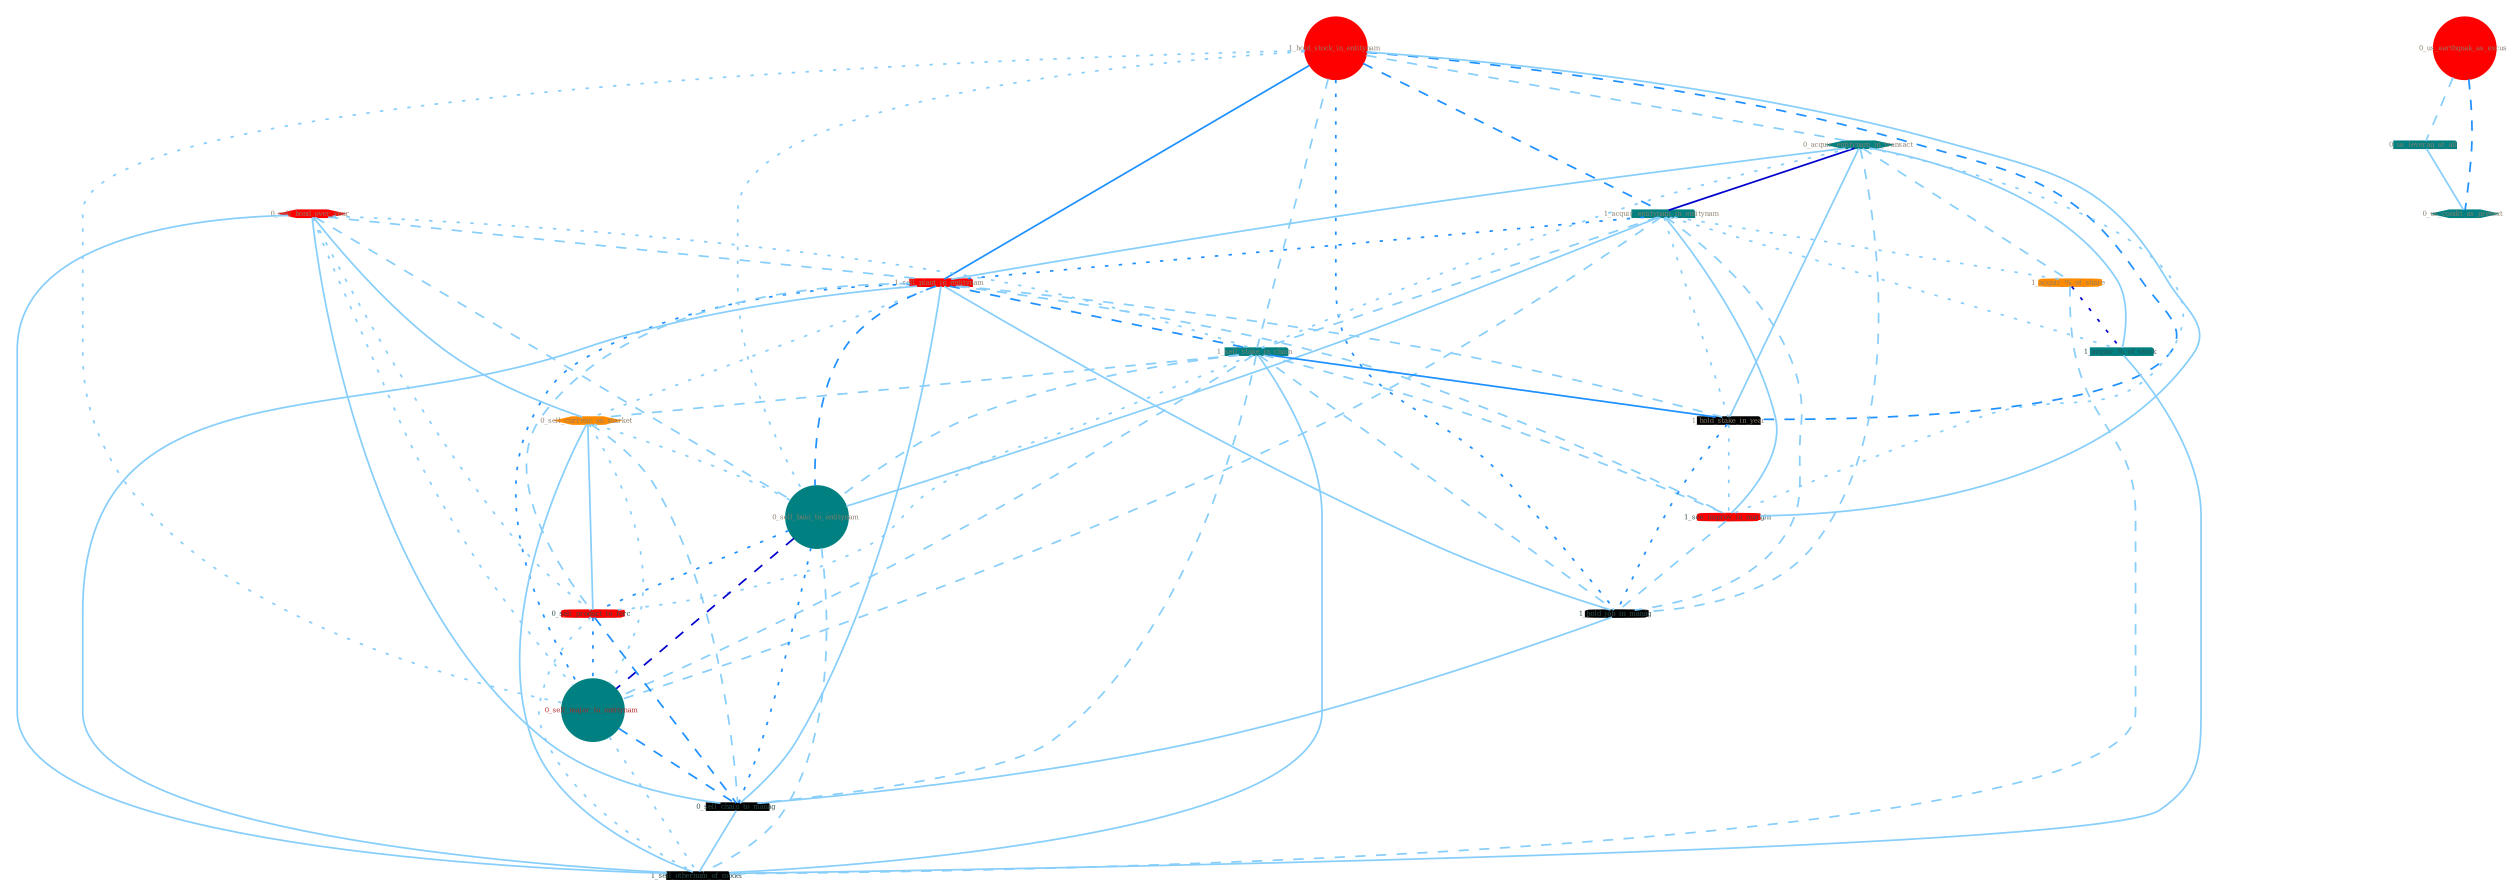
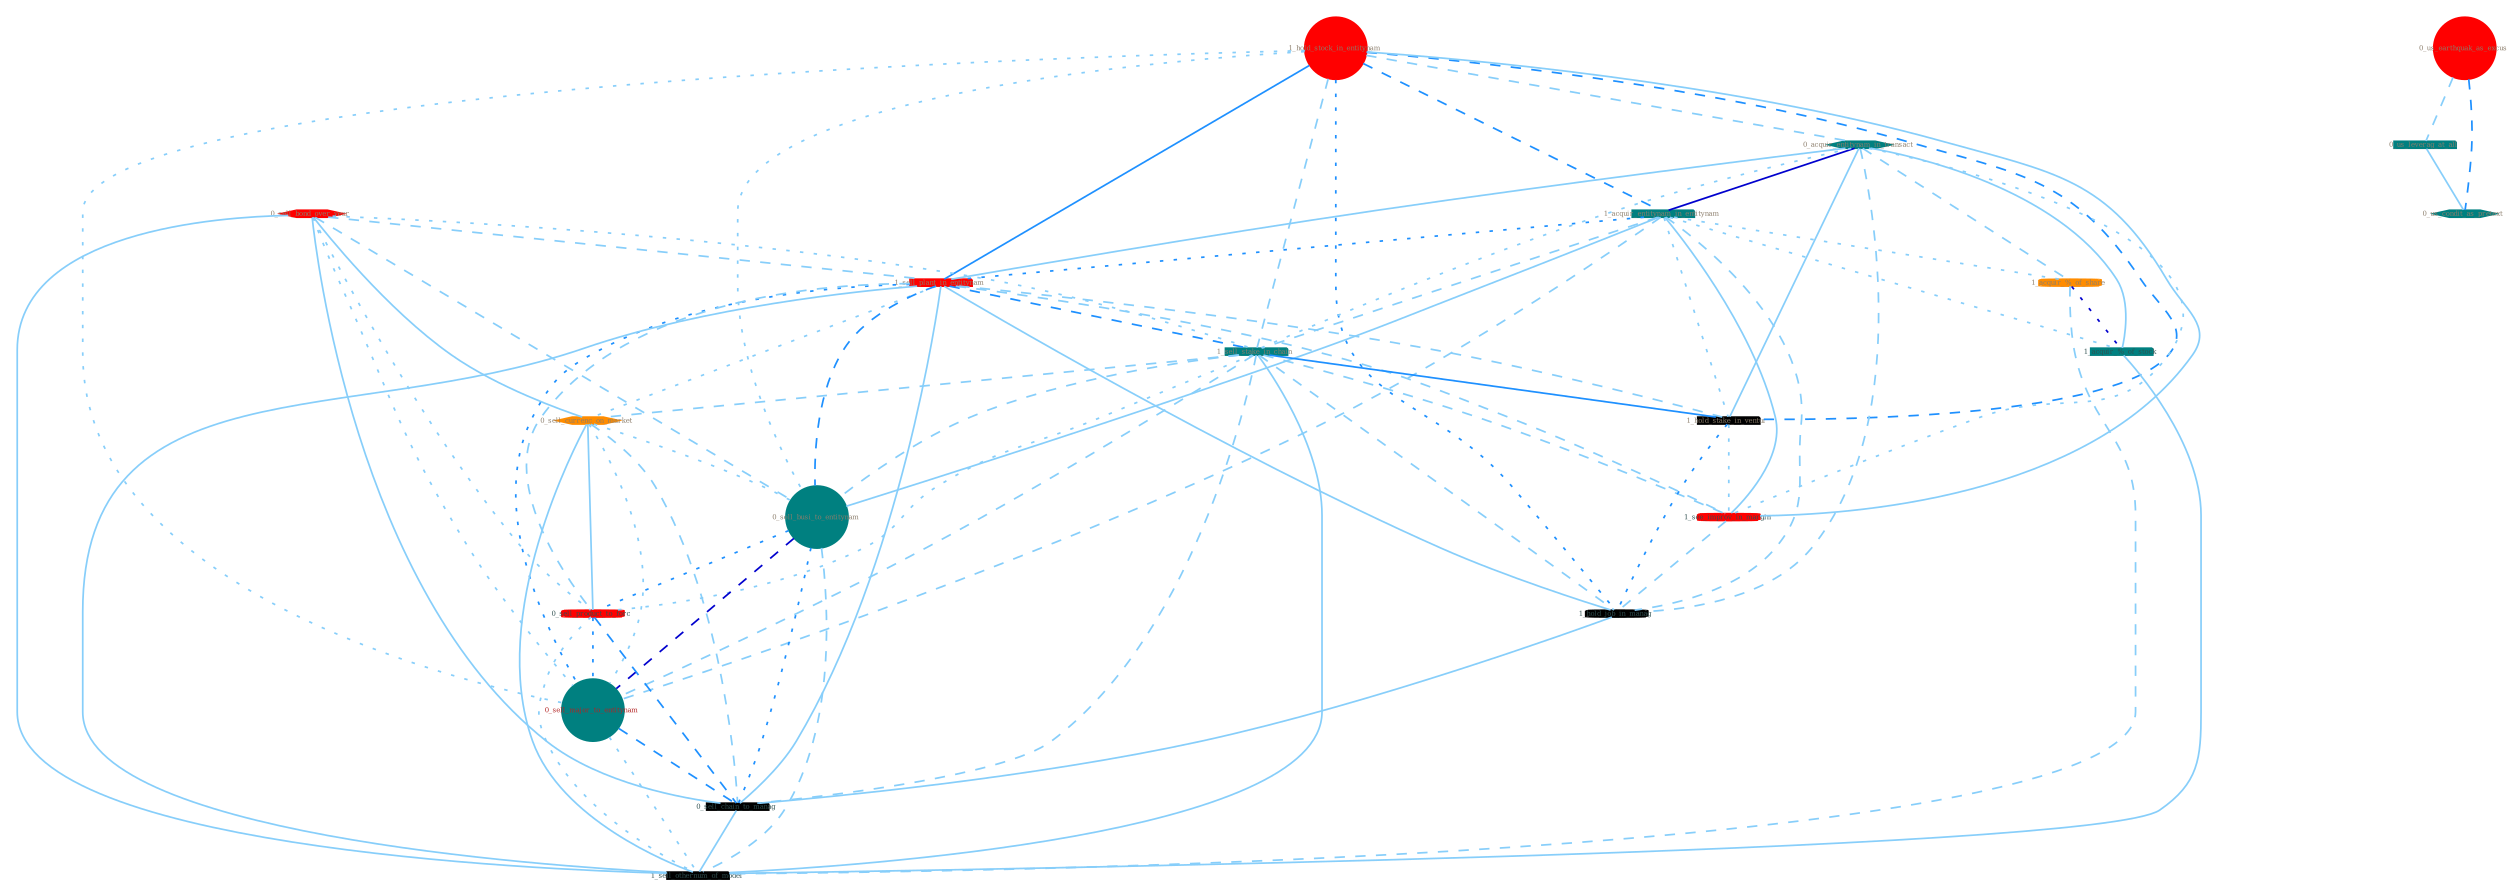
(1729, 421) -> (1729, 421)
